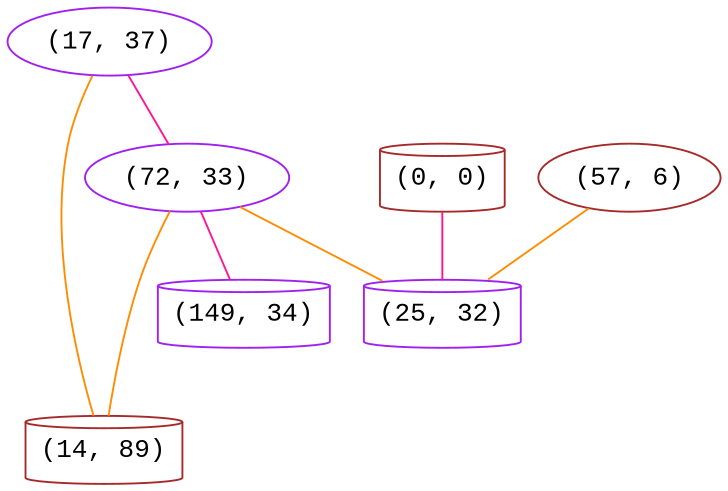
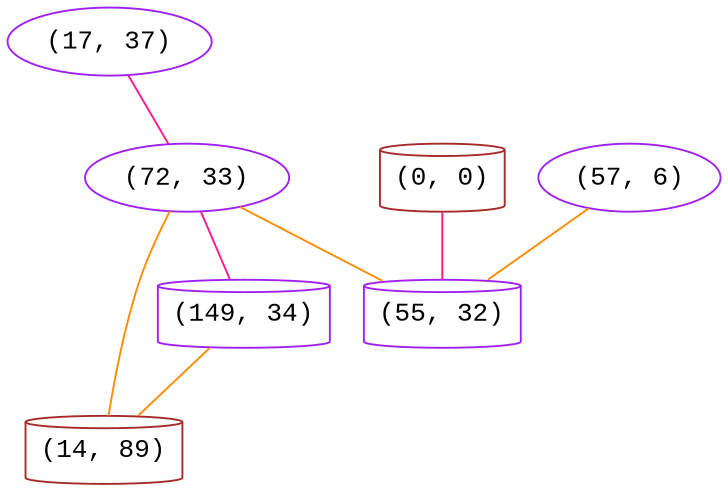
(629, 178) -> (629, 178)
(63, 245) -> (174, 382)
(442, 314) -> (442, 314)
